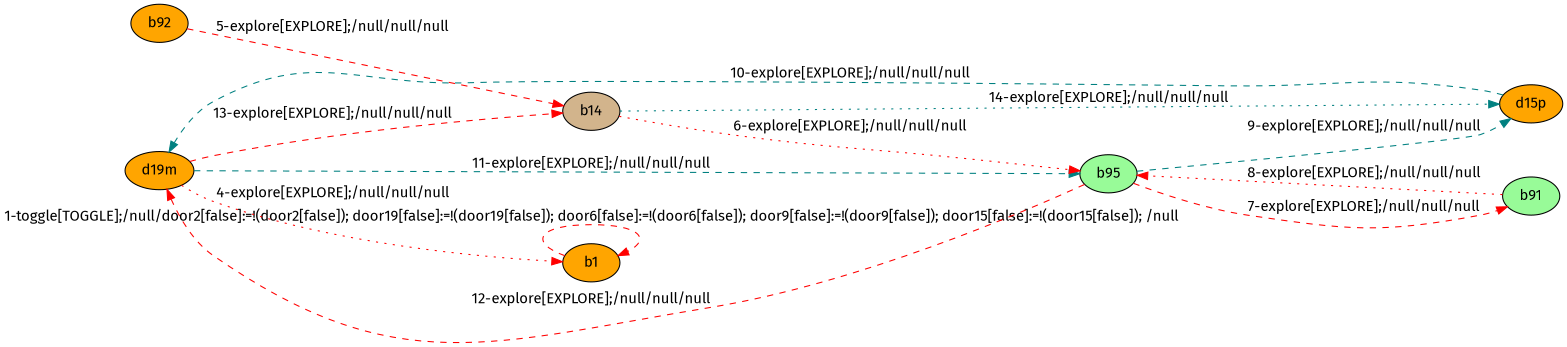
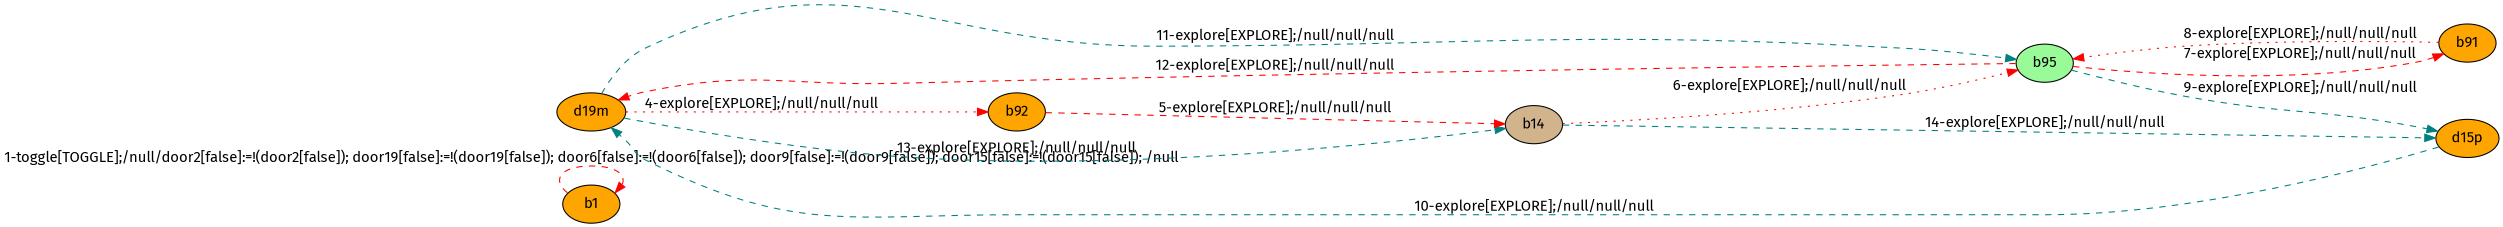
(1054, 108) -> (1994, 131)
(370, 131) -> (1059, 161)
(1531, 196) -> (2467, 43)
(363, 239) -> (802, 112)
